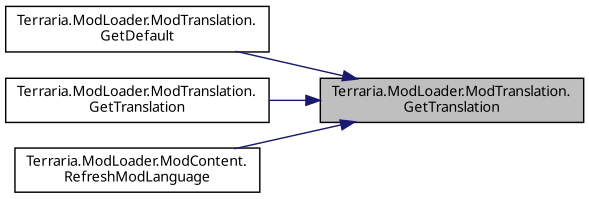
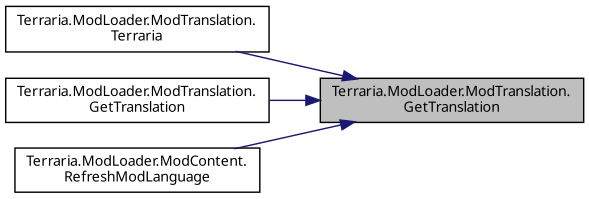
(137, 29) -> (137, 29)
